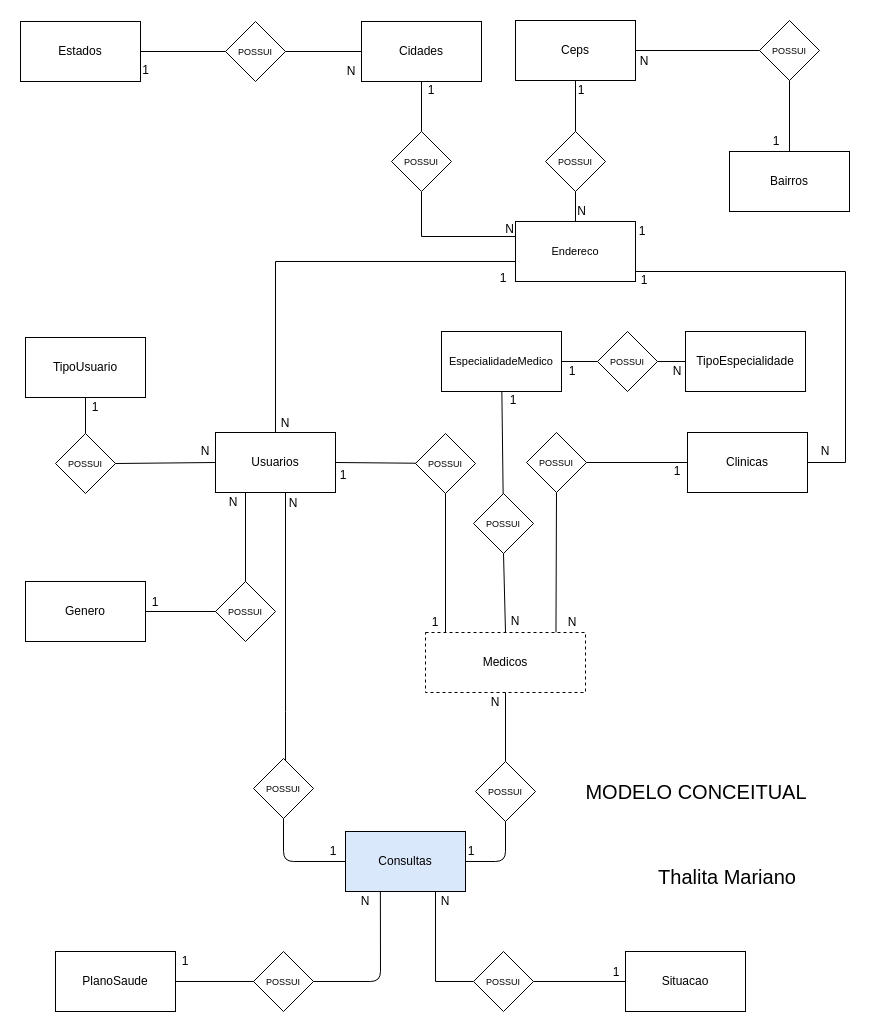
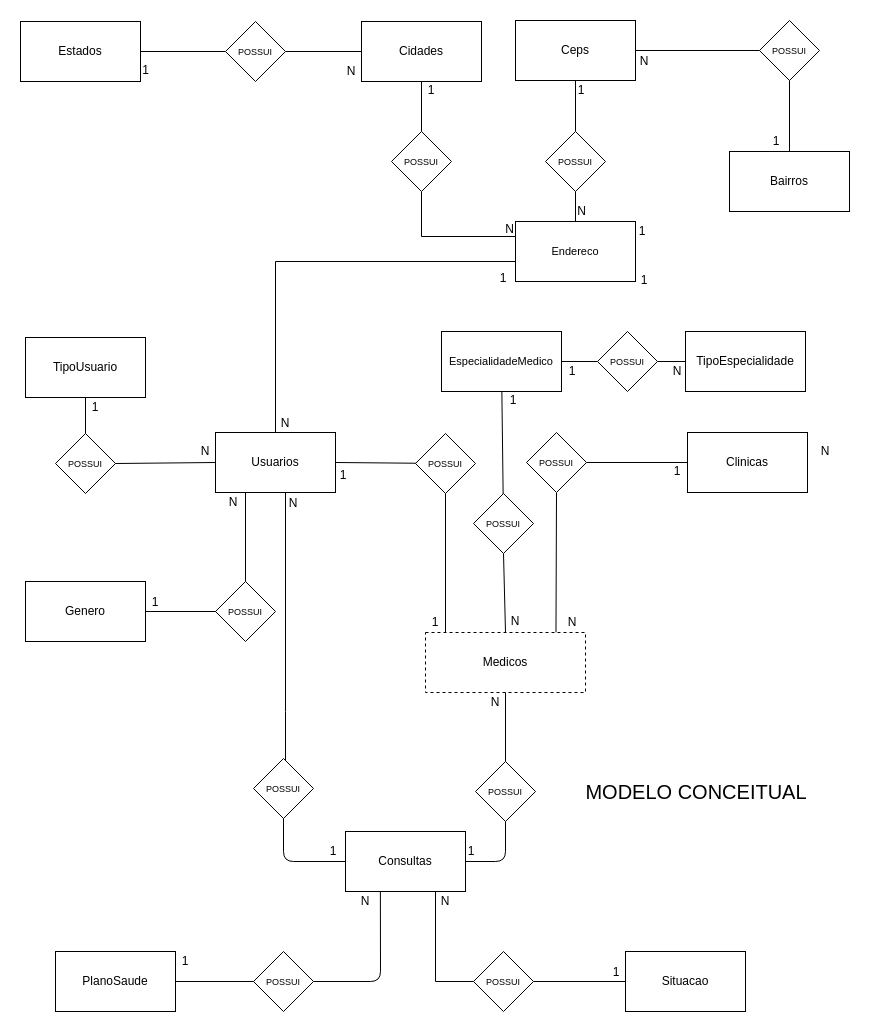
(846, 281) -> none
(406, 862) -> (406, 862)
(728, 877) -> none
